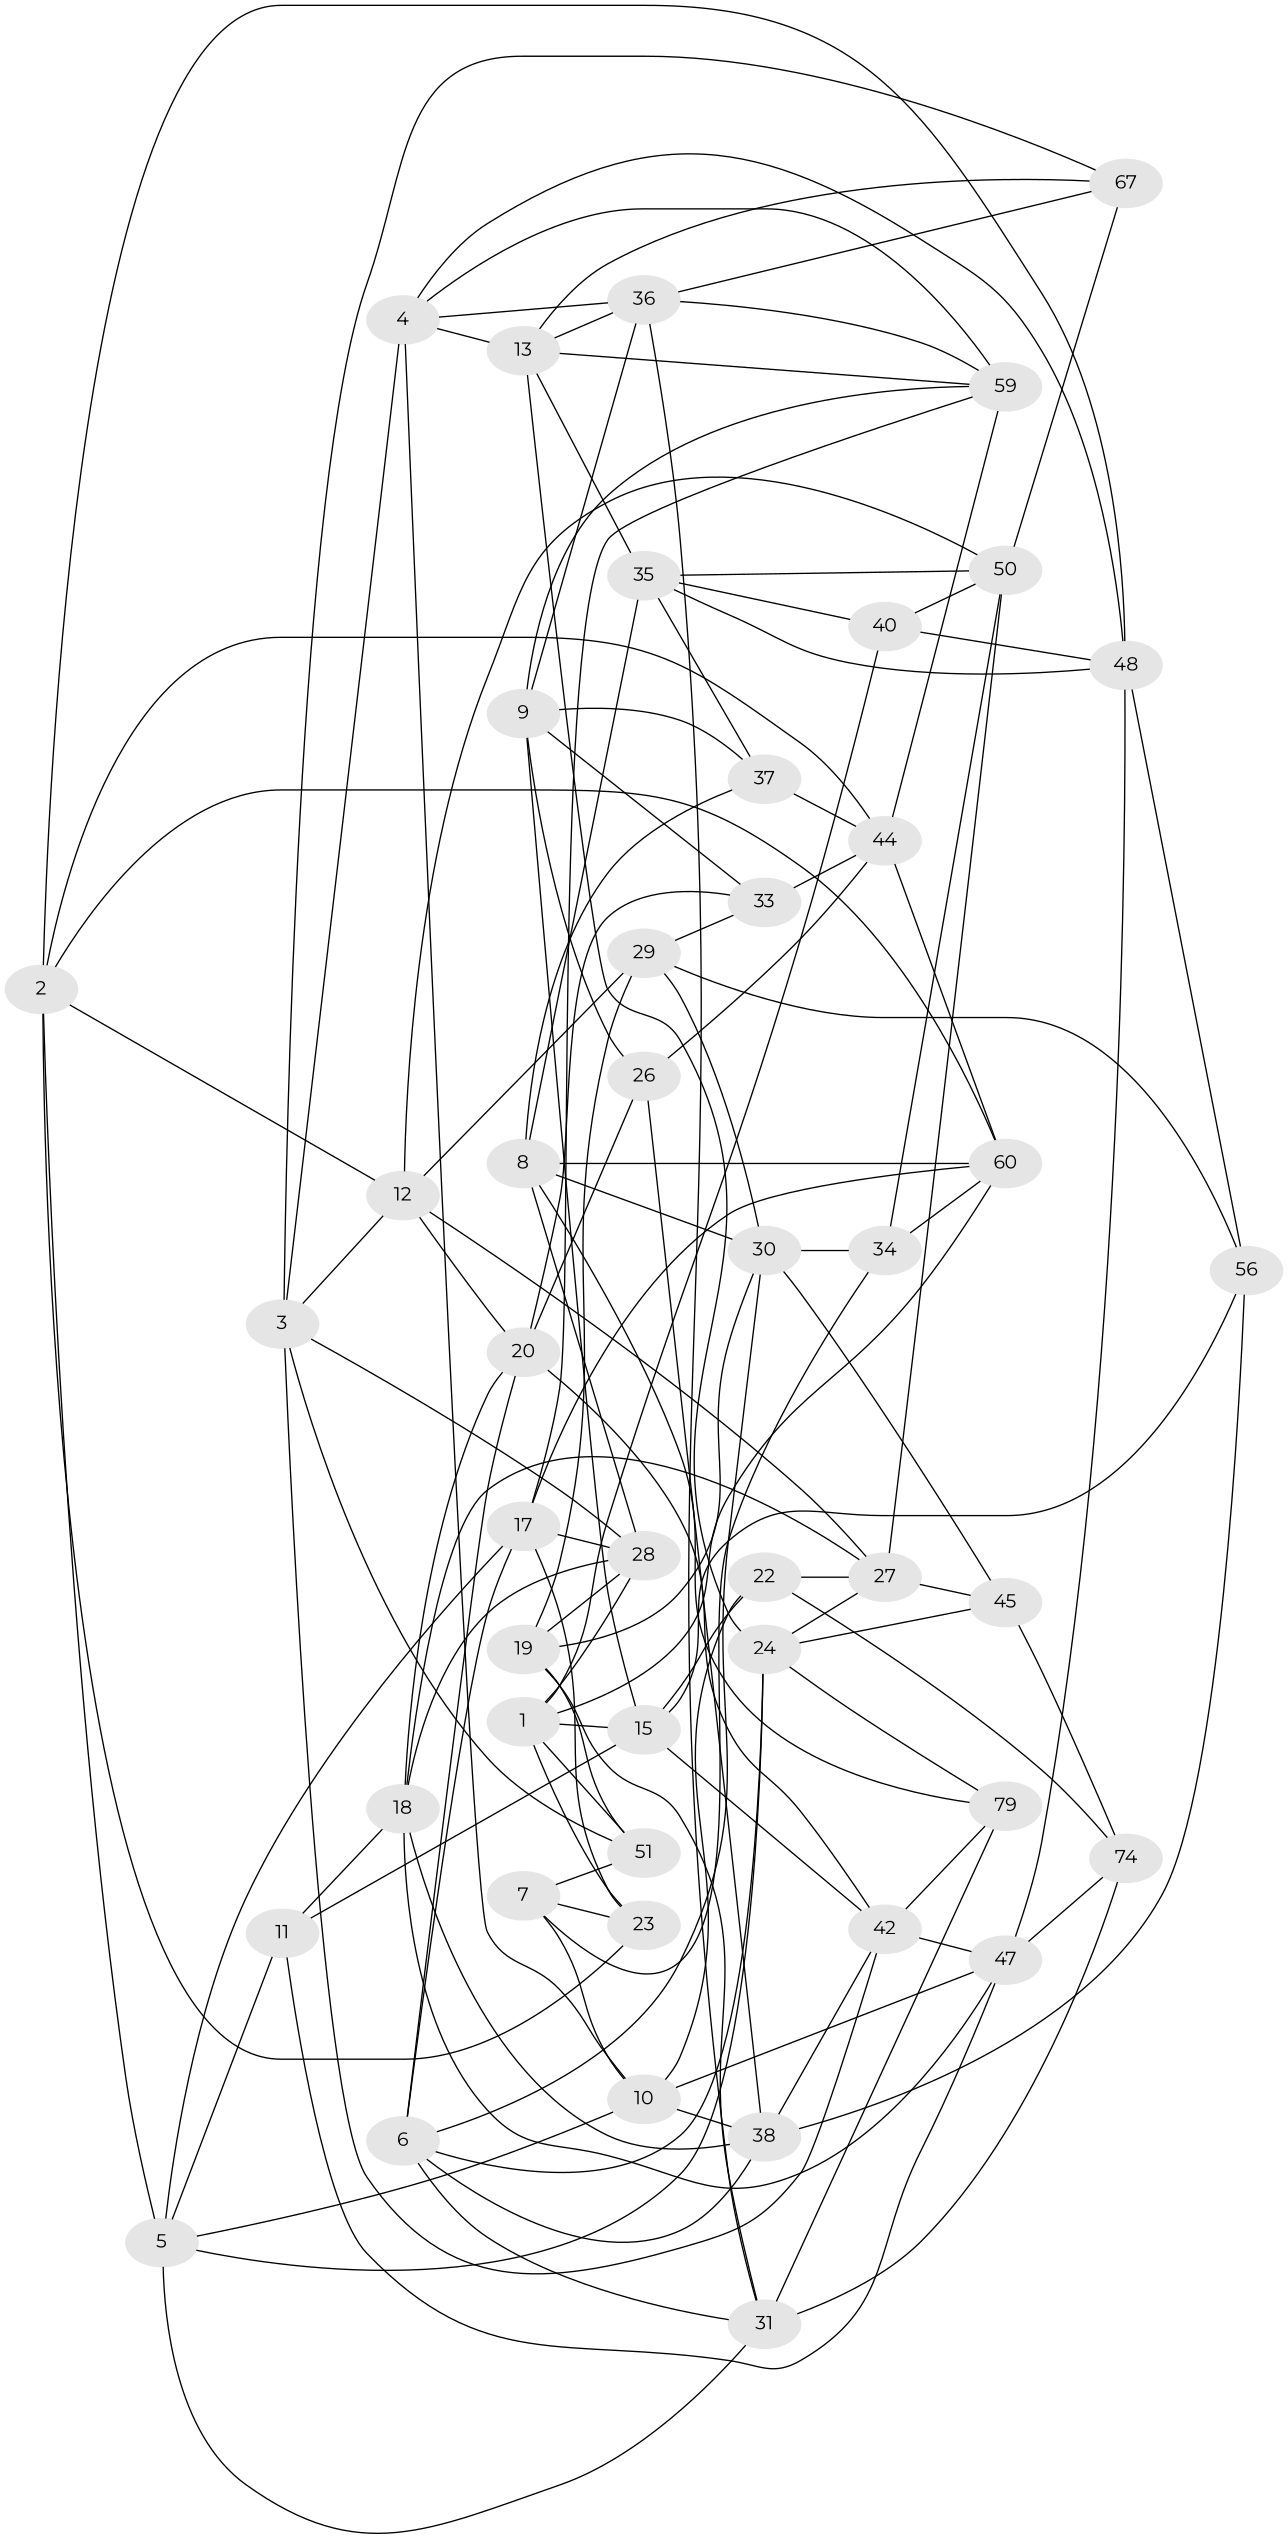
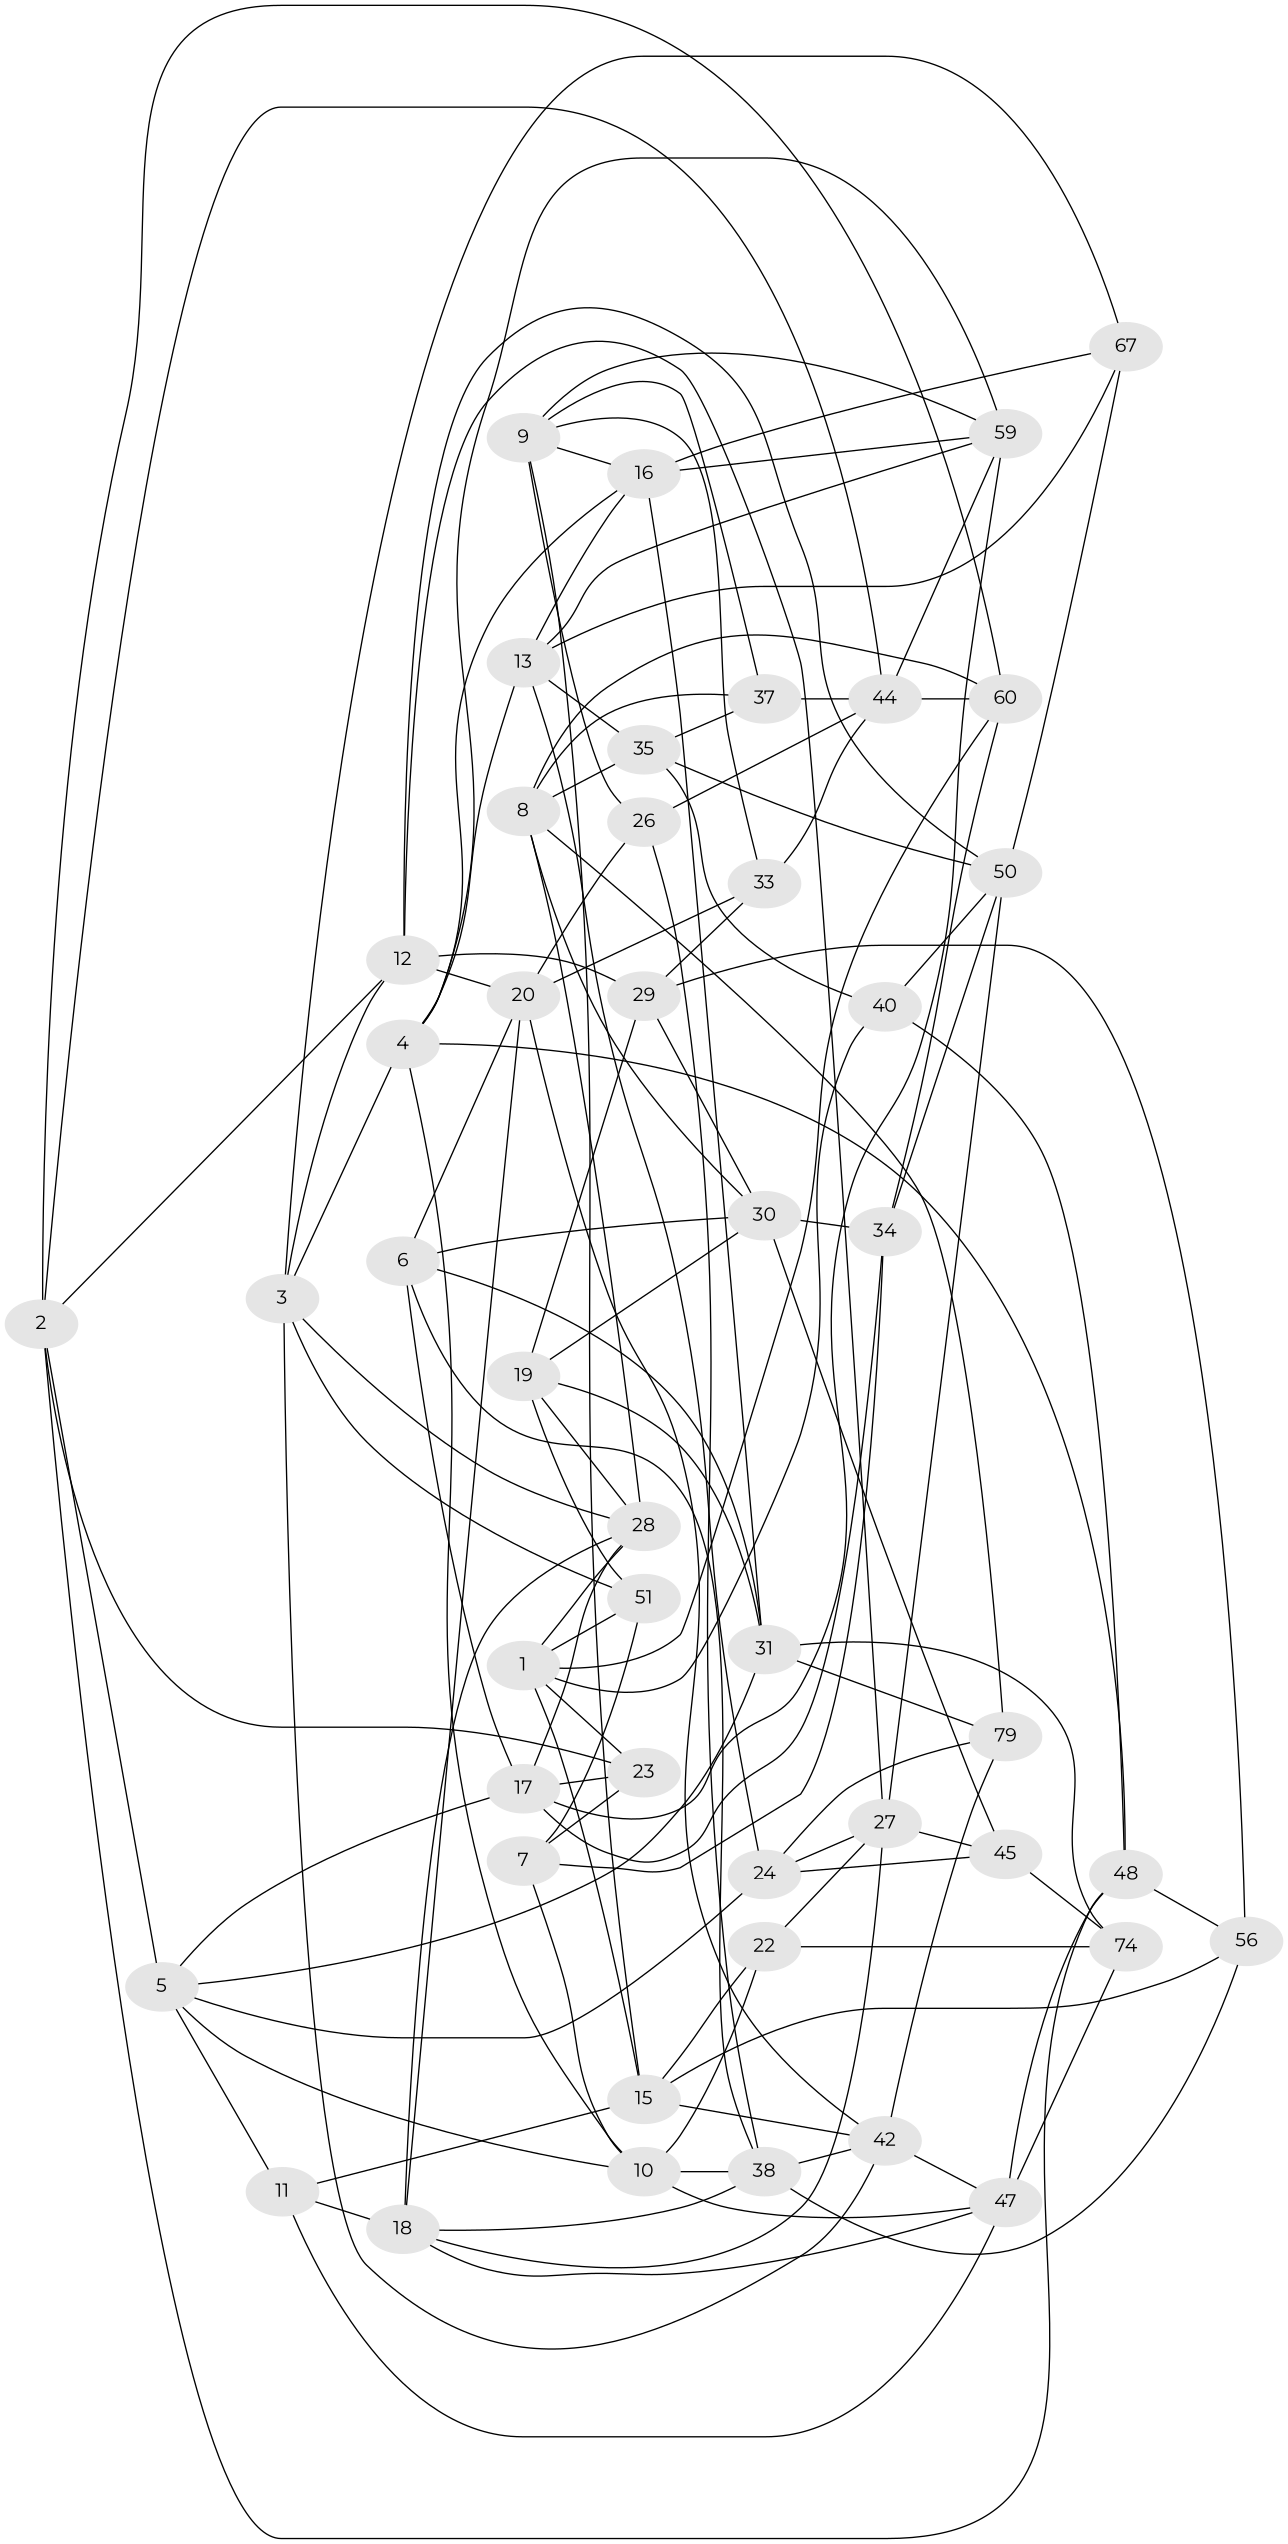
(644, 300) -> (644, 474)
(864, 665) -> none
(687, 1248) -> (825, 1657)
(709, 2088) -> none
